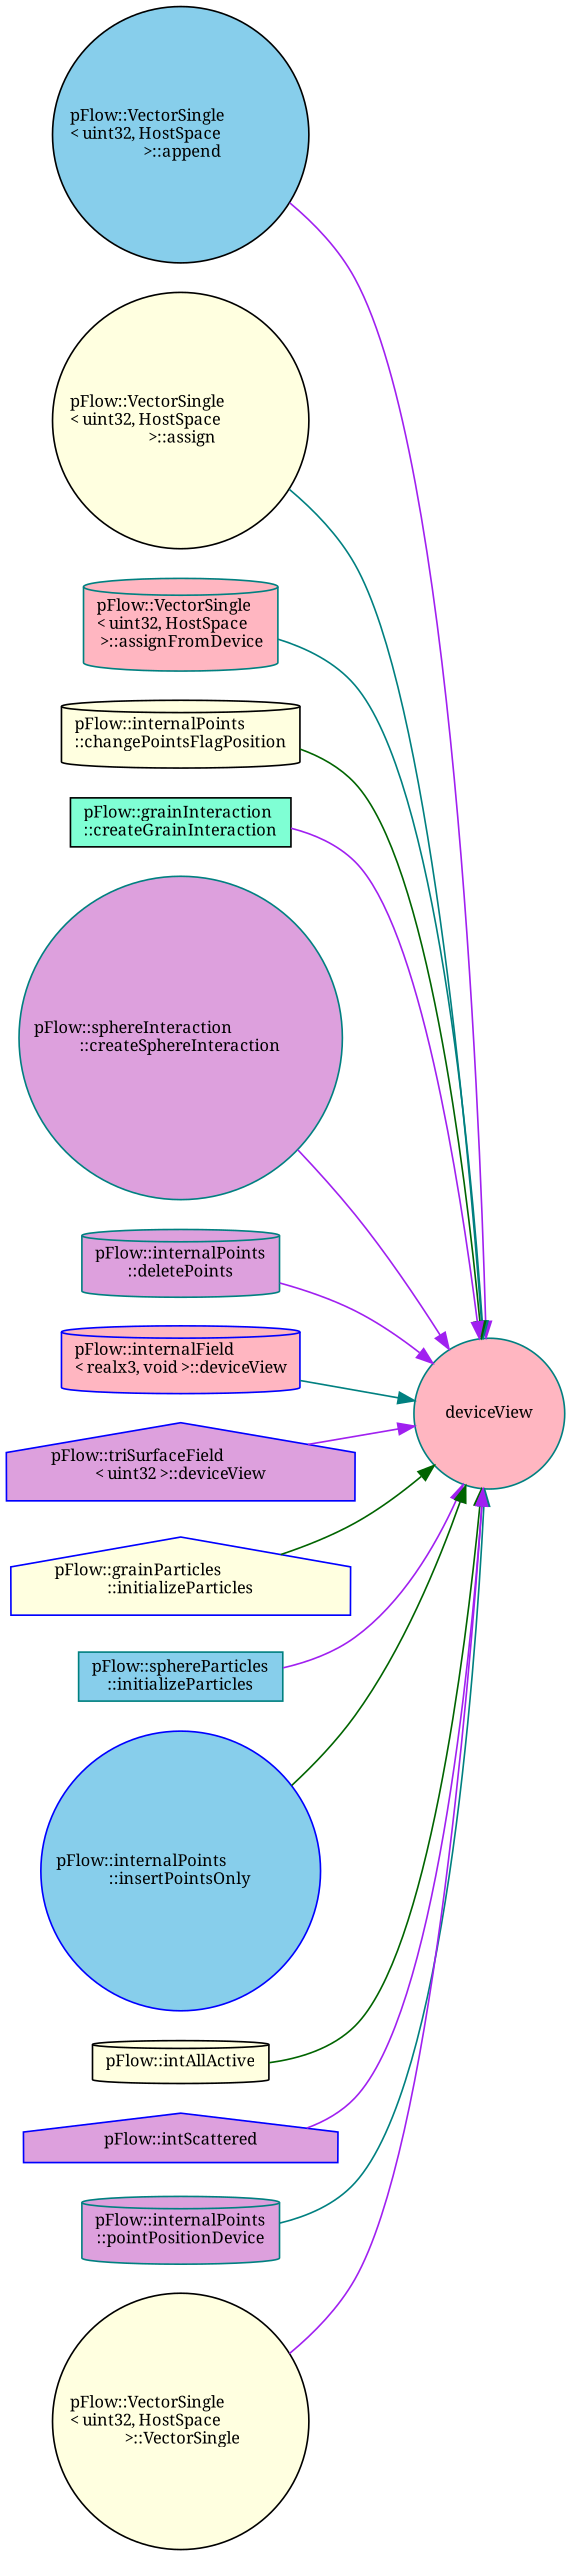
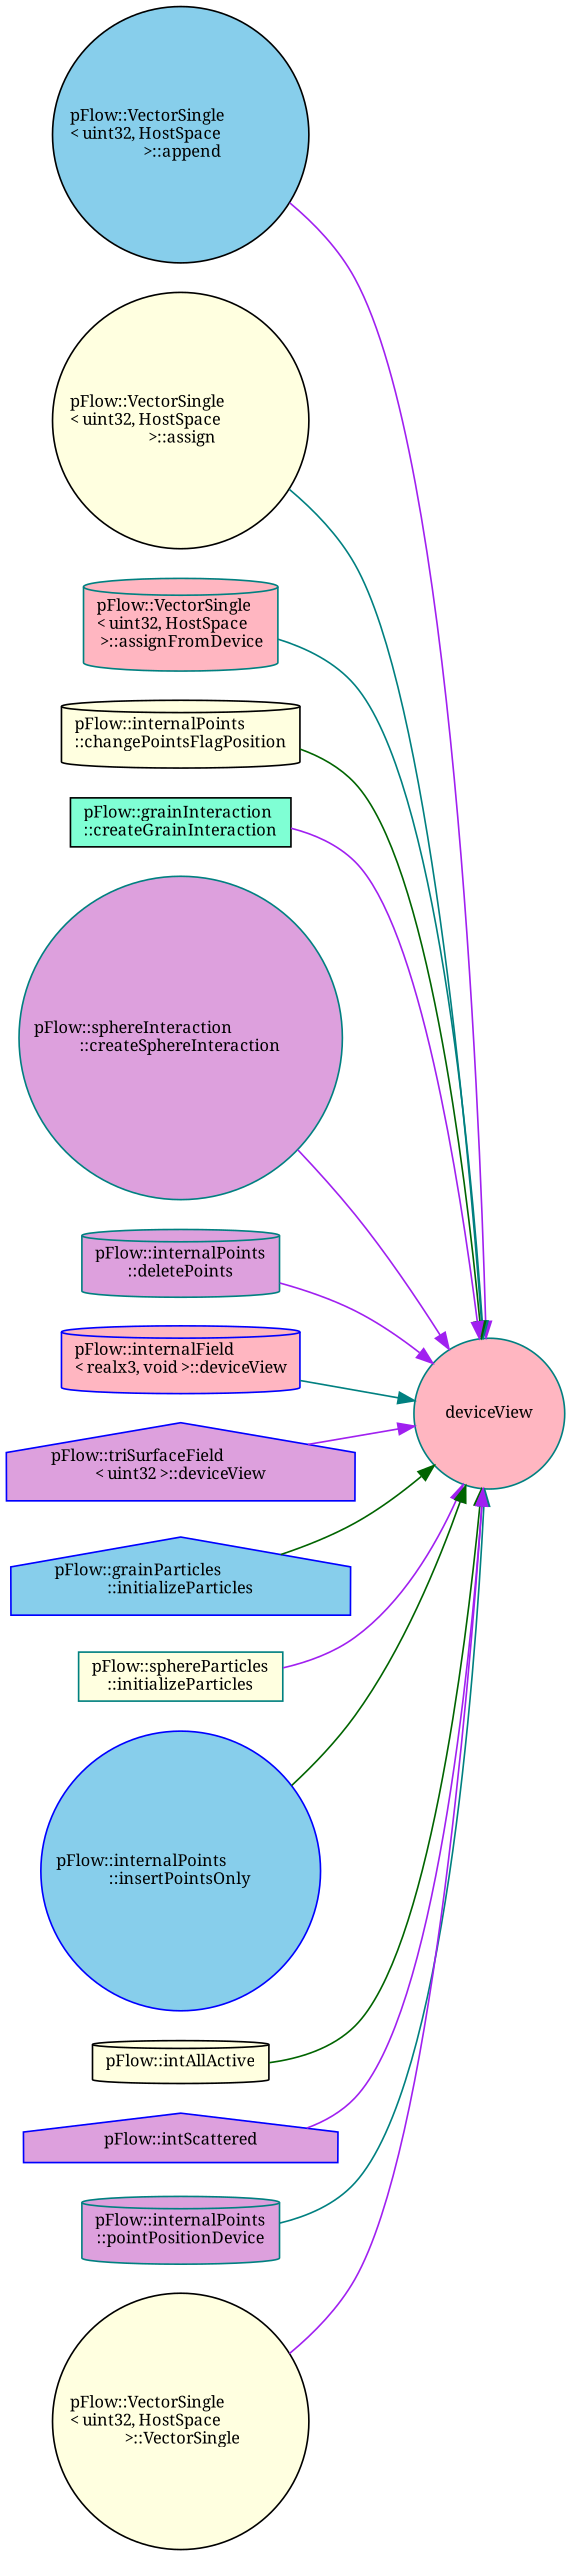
(181, 1580) -> (181, 1580)
(181, 1677) -> (181, 1677)
